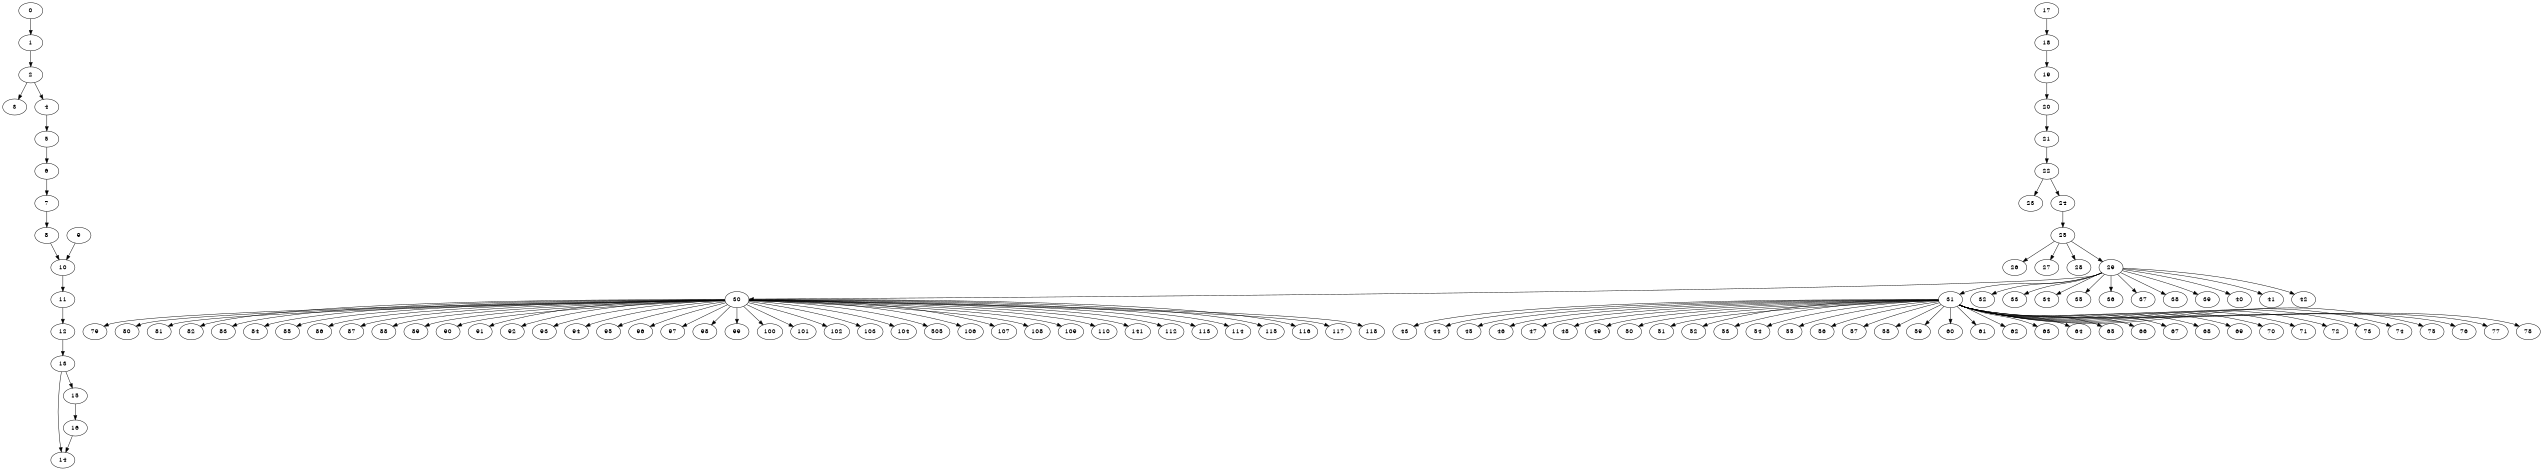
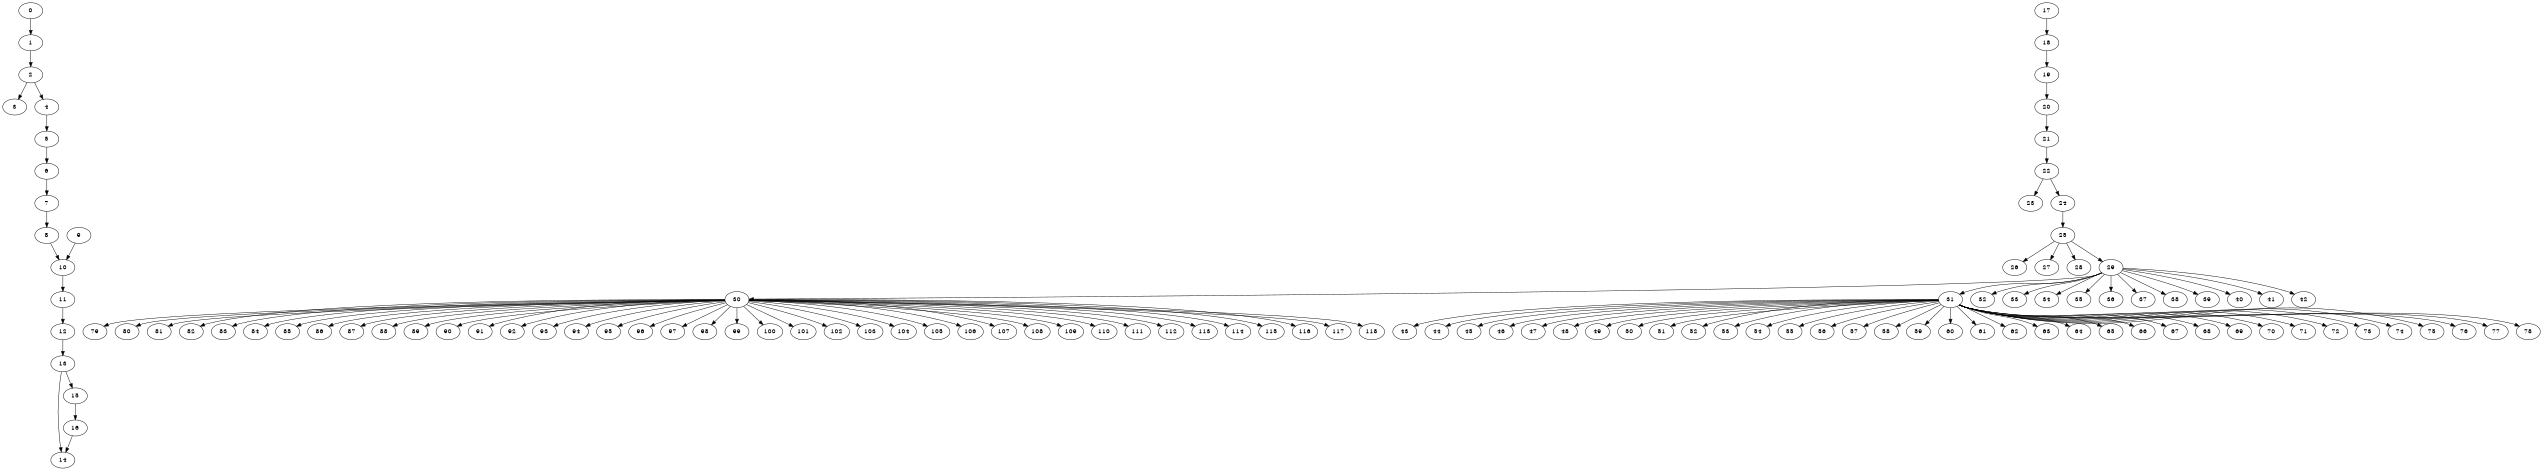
(937, 332) -> (937, 332)
(1138, 332) -> (1138, 332)
